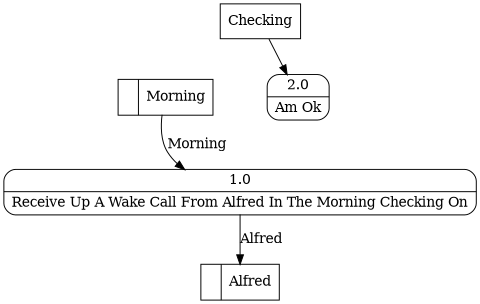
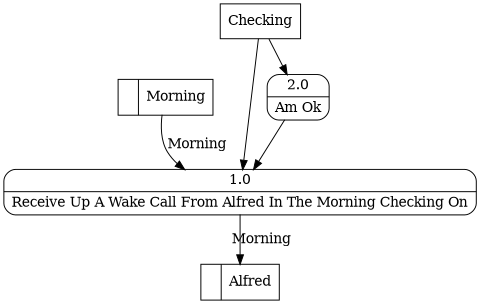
none -> (251, 99)
none -> (272, 141)
(261, 240) -> (261, 240)
